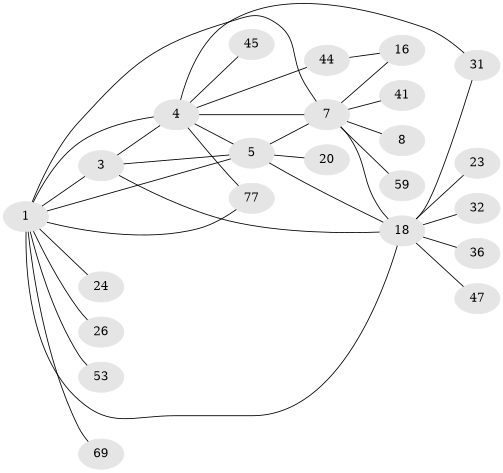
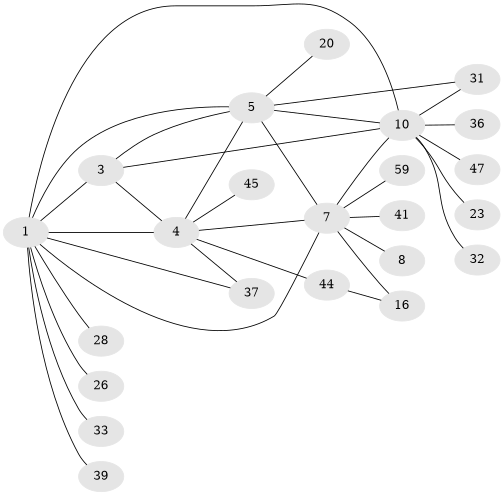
(303, 4) -> (365, 94)
(252, 198) -> (252, 293)
(402, 231) -> (402, 125)
(101, 287) -> (101, 341)
(101, 377) -> (101, 431)
(101, 454) -> (101, 477)
